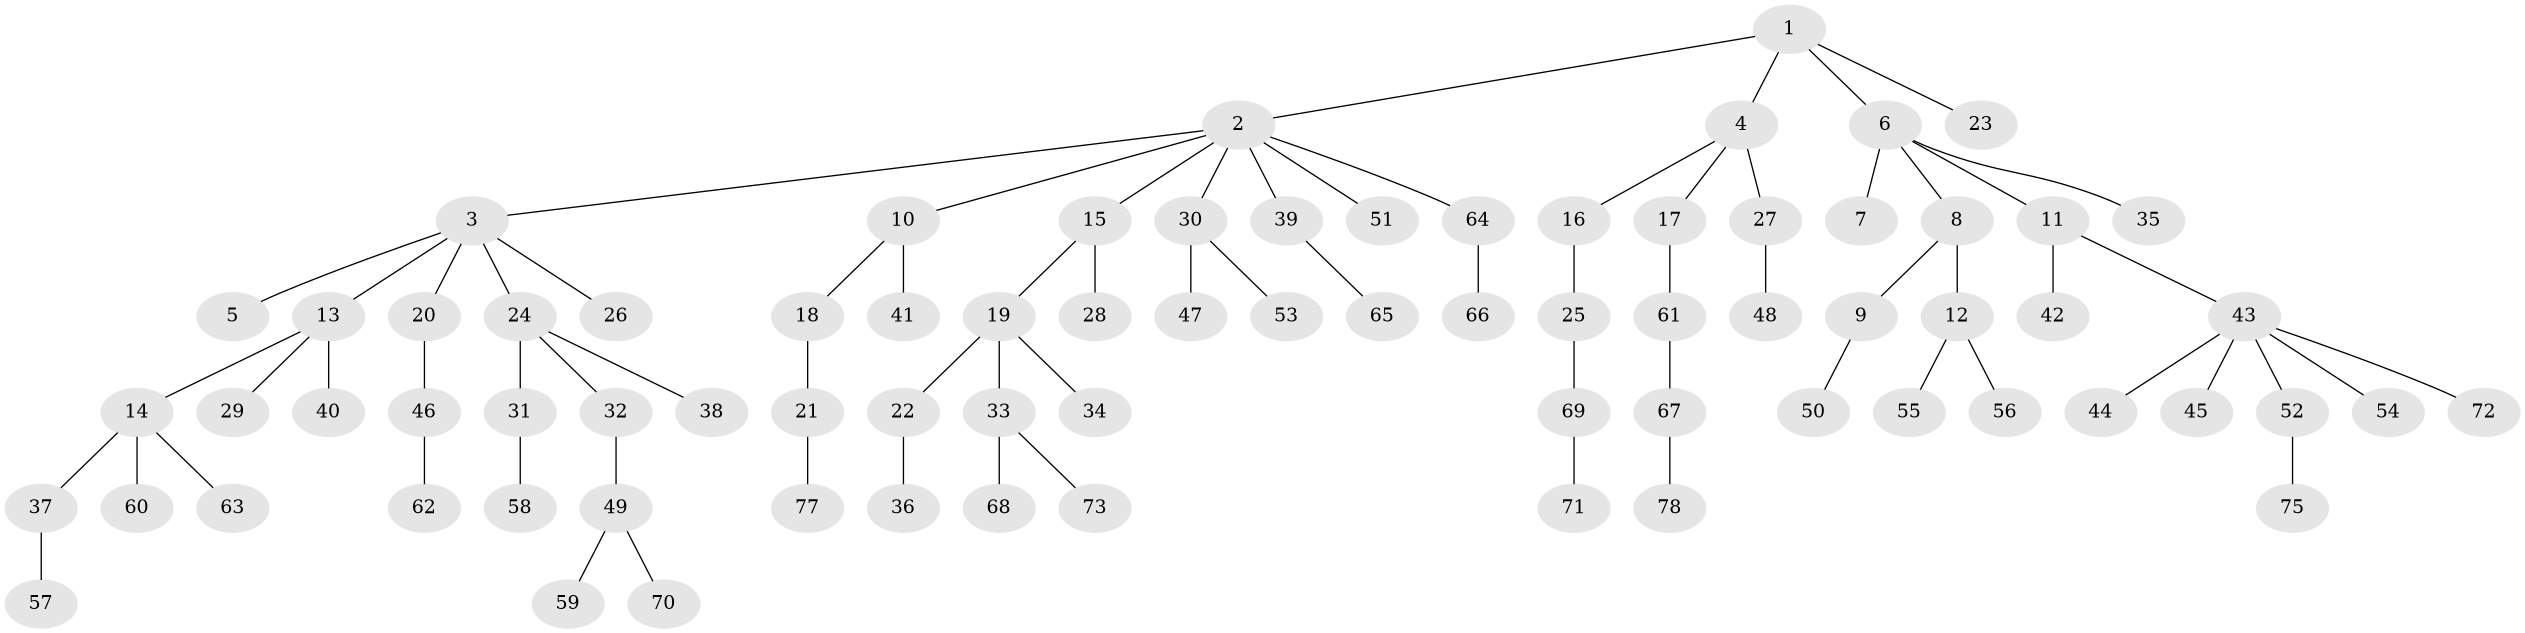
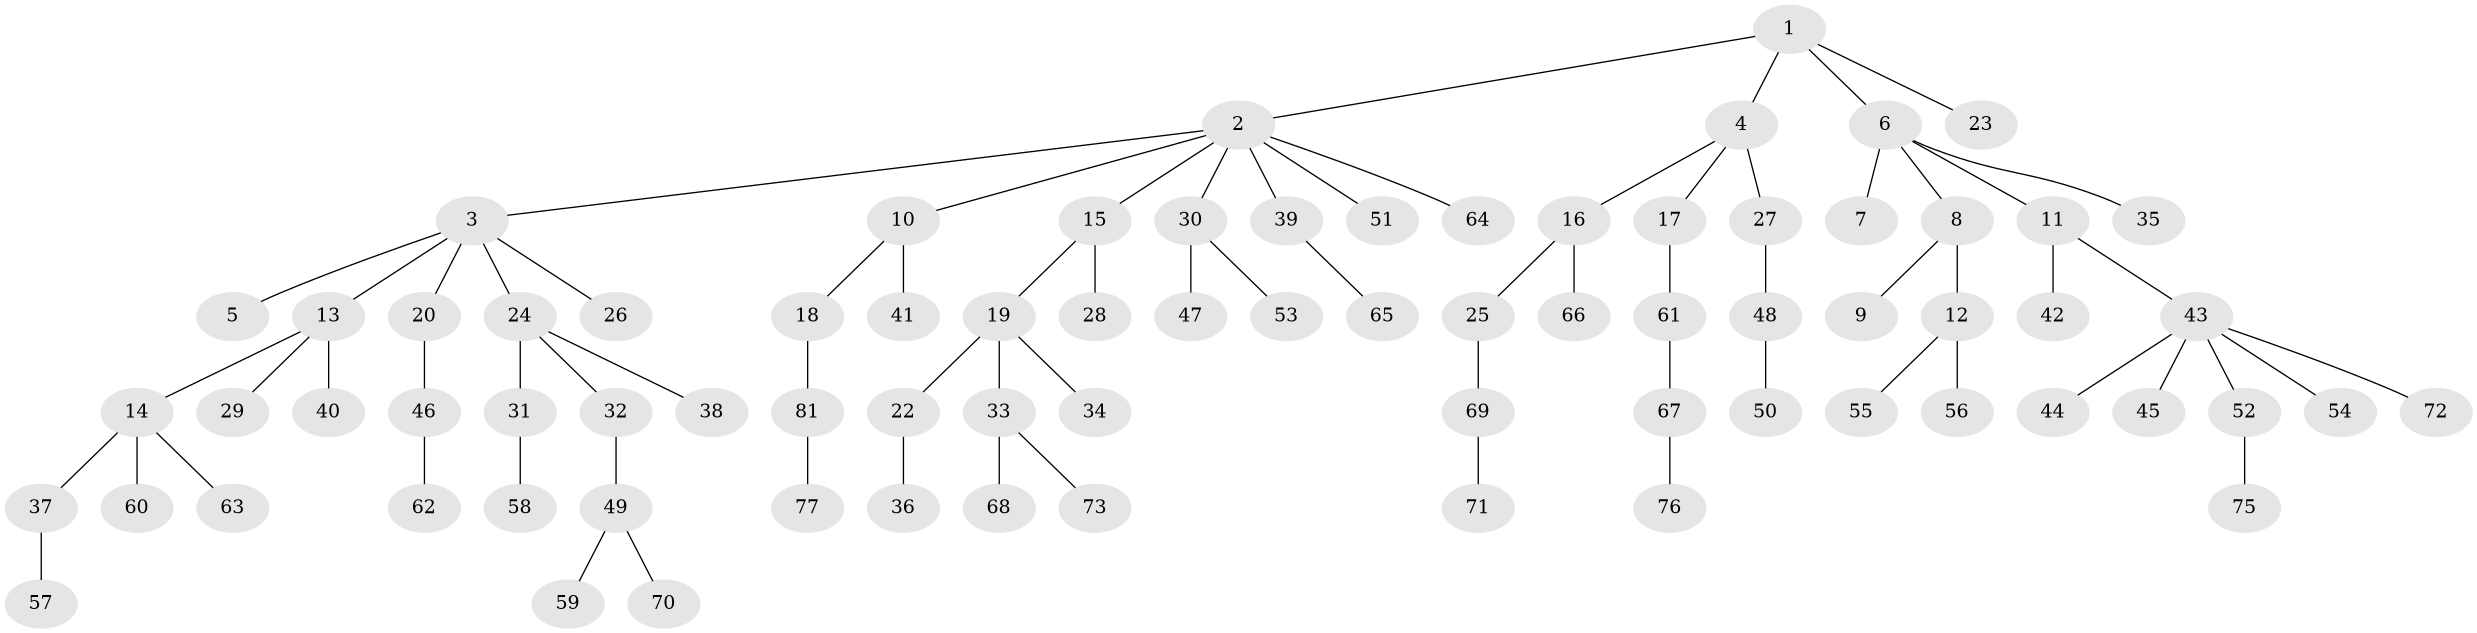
(1478, 269) -> (1574, 269)
(1837, 365) -> (1766, 365)
(808, 412) -> (808, 412)
(1670, 508) -> (1670, 508)
